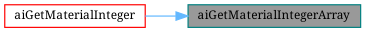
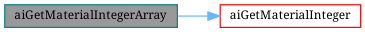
(161, 16) -> (193, 16)
